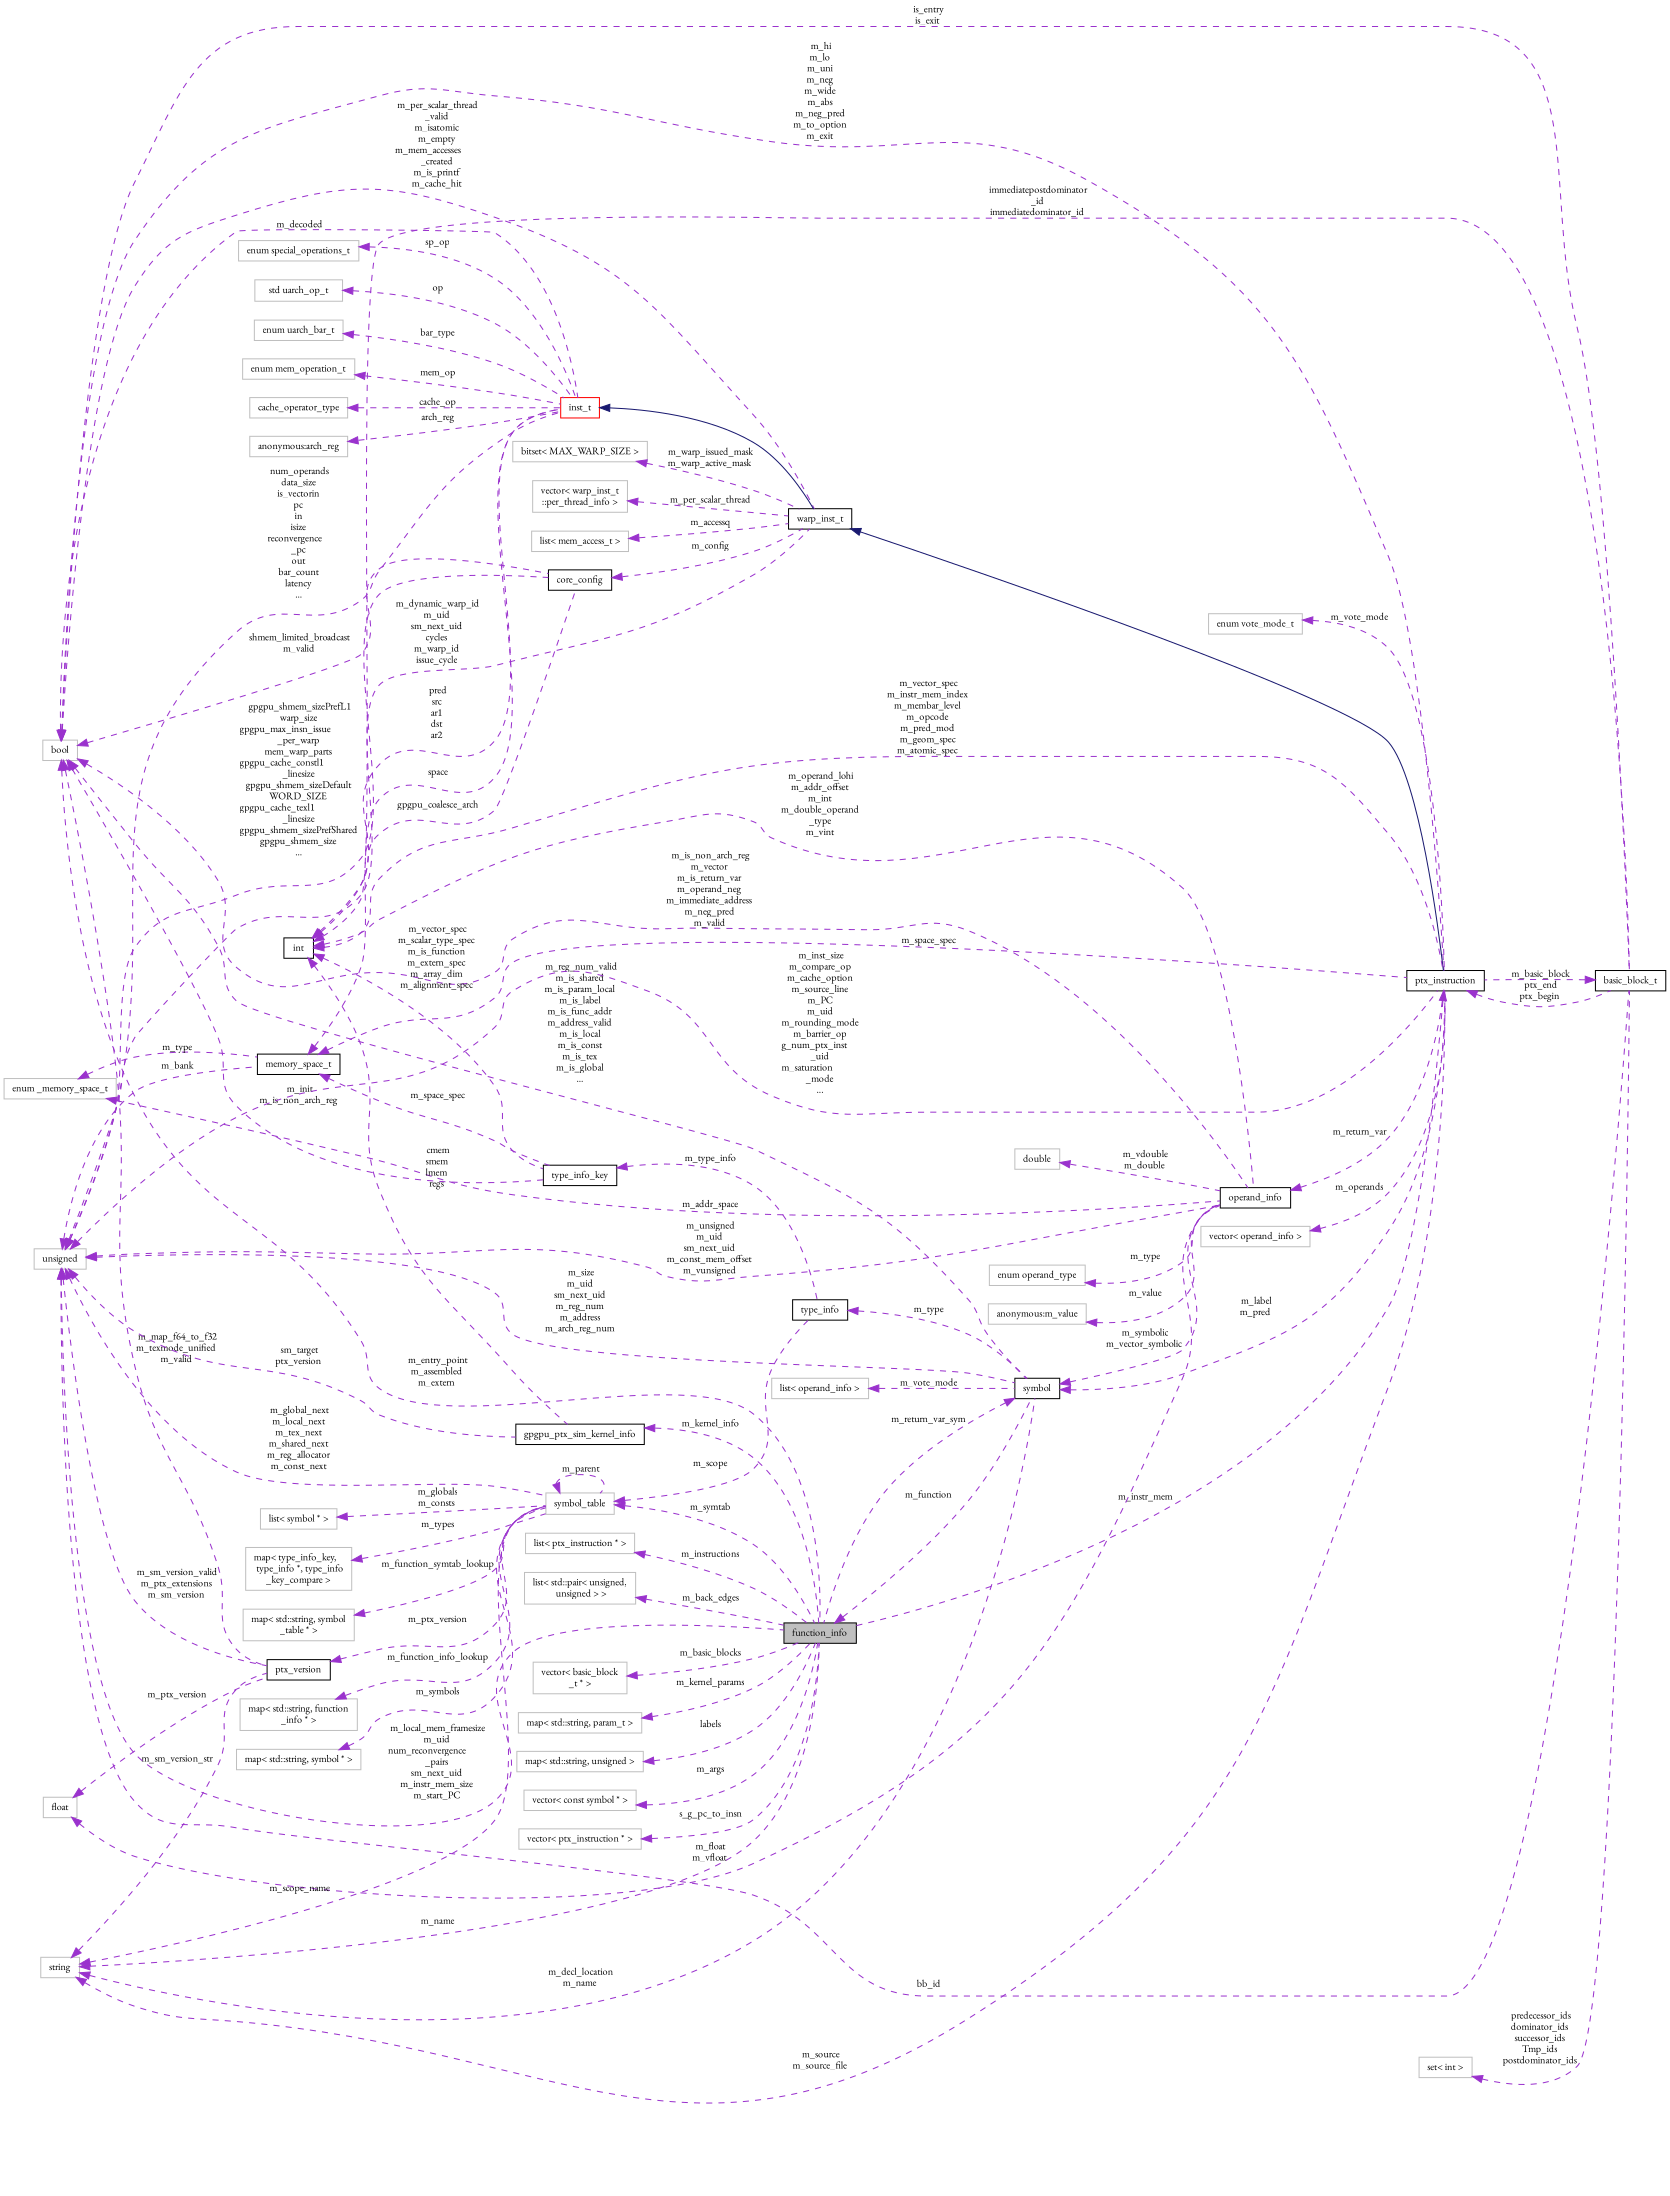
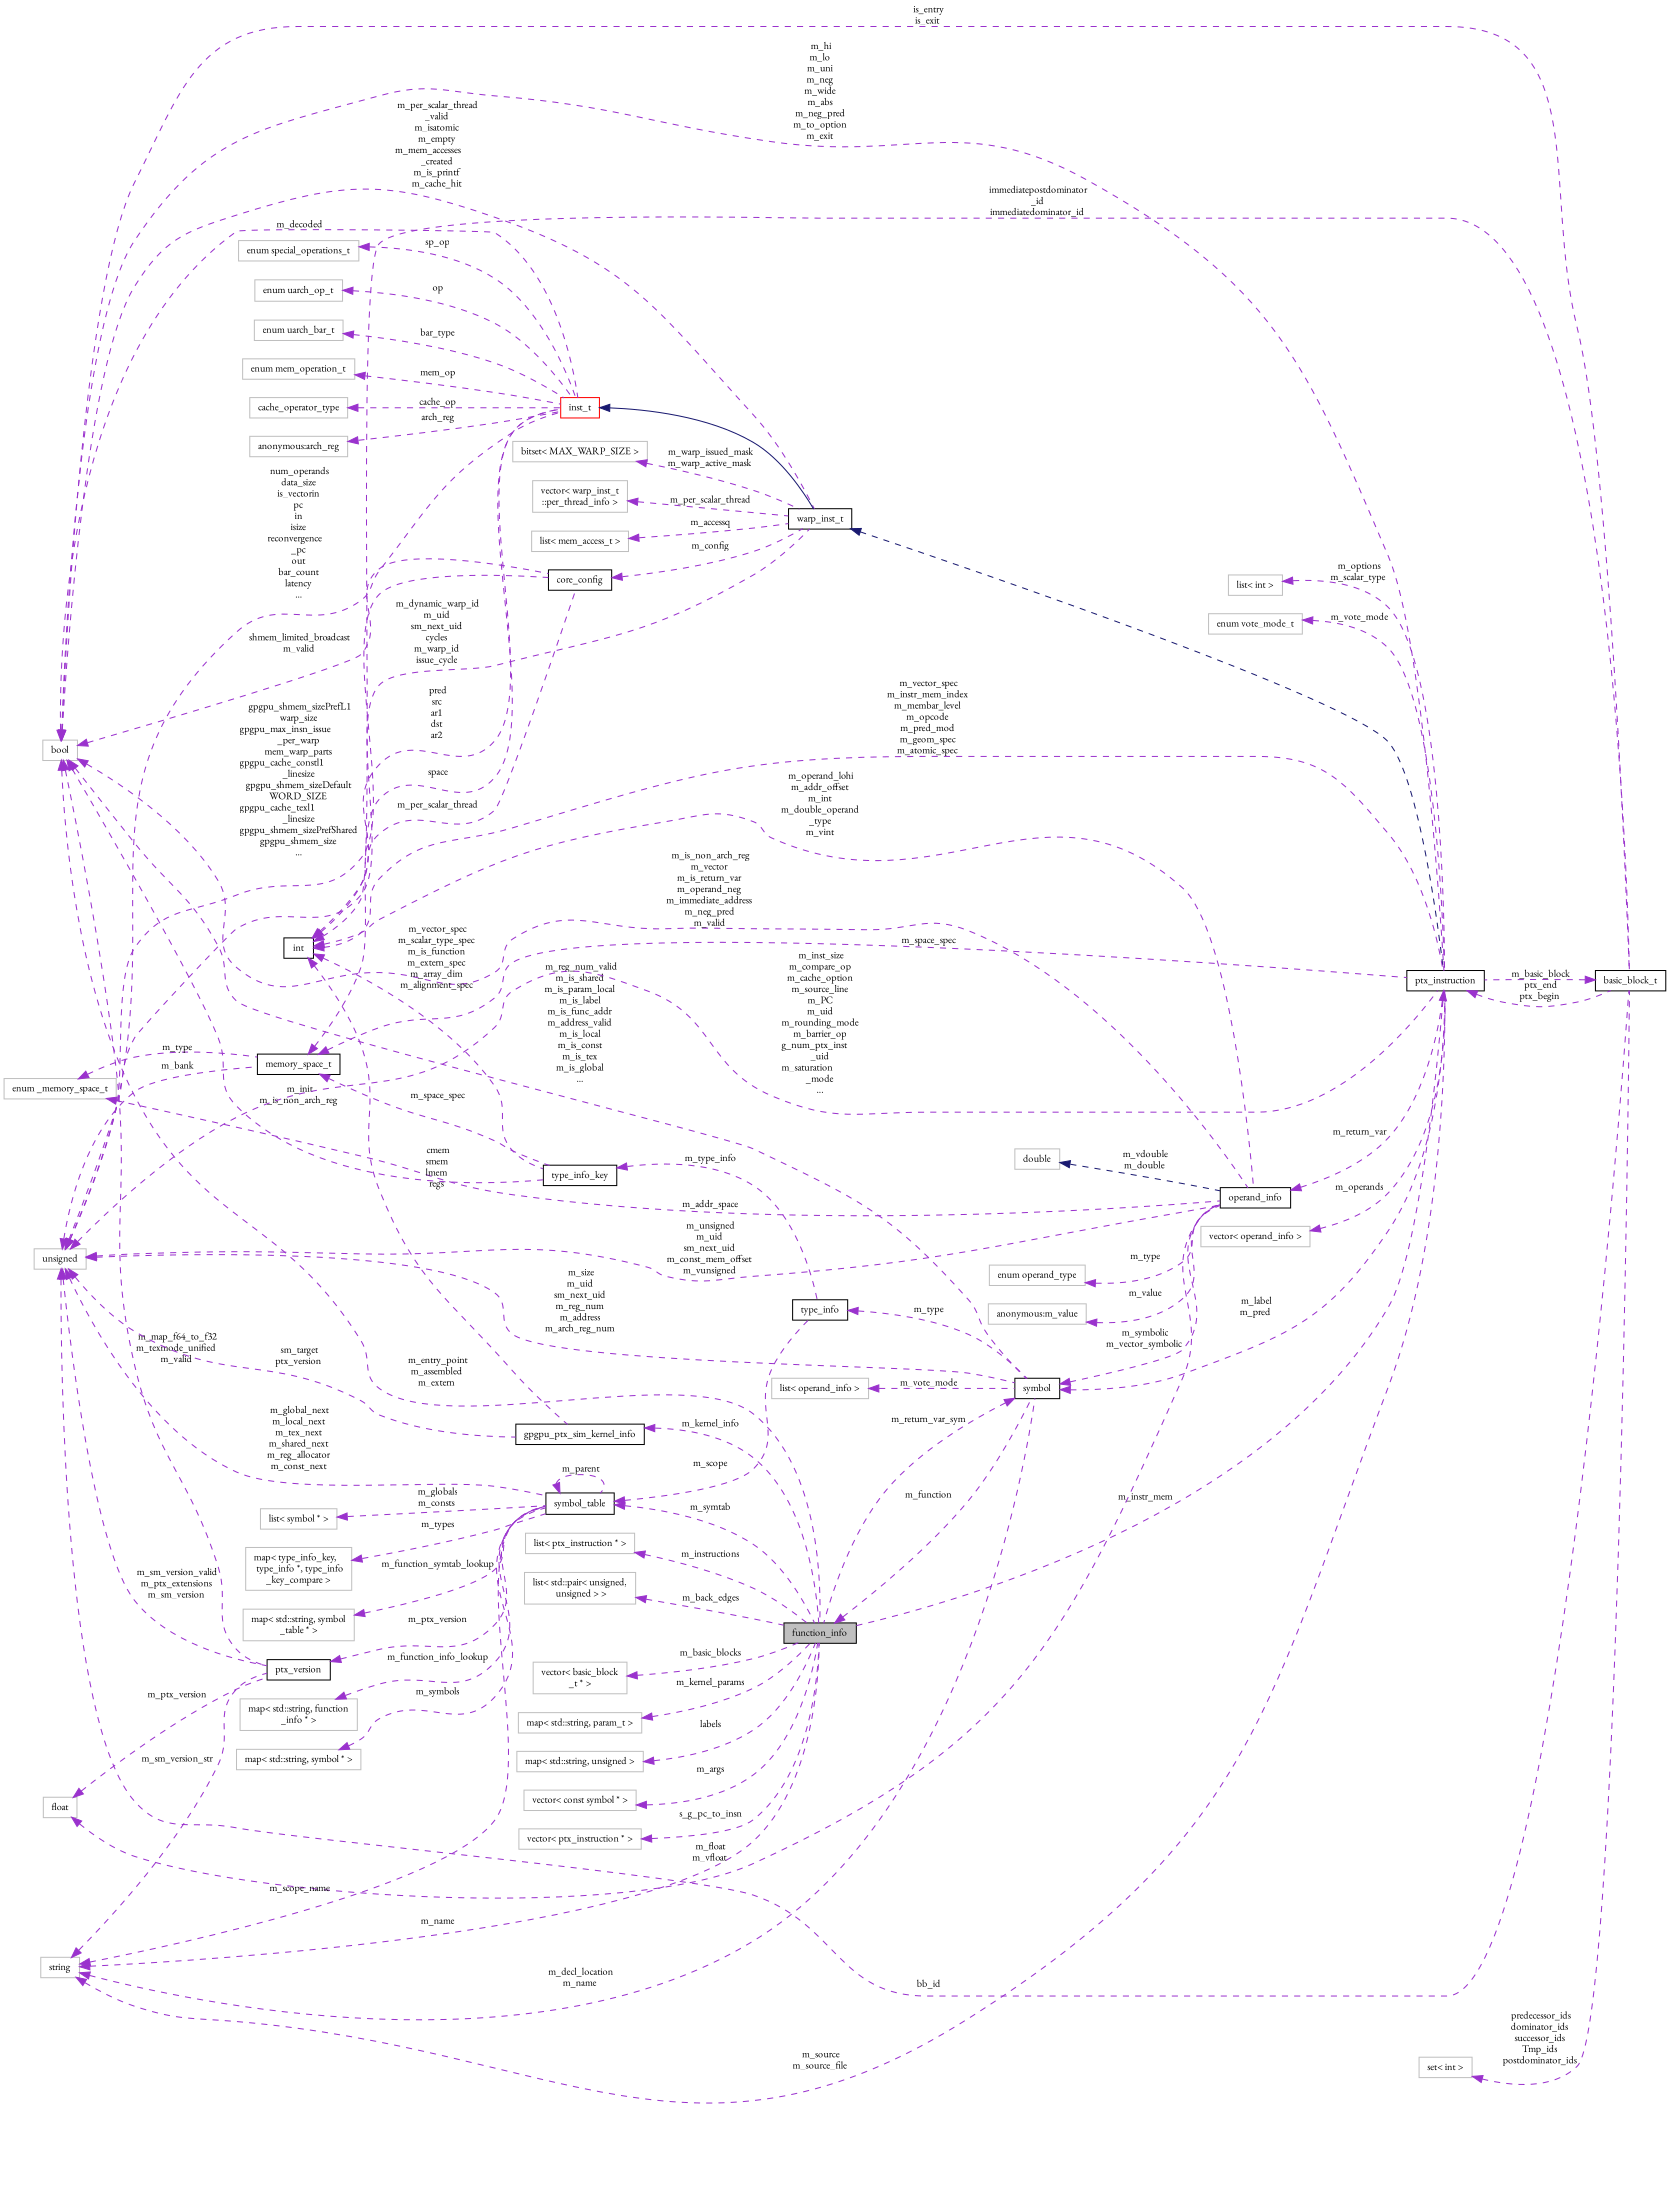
(299, 291) -> (299, 291)
none -> (1255, 585)
(1240, 669) -> (1240, 669)
(437, 805) -> (437, 805)
(1145, 1177) -> (1145, 1177)
(580, 1504) -> (580, 1504)
(286, 1815) -> none
